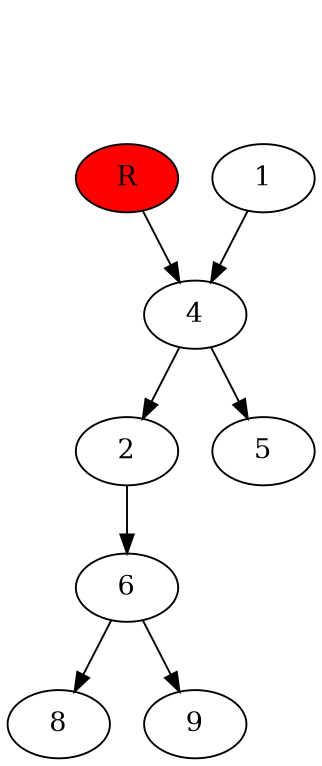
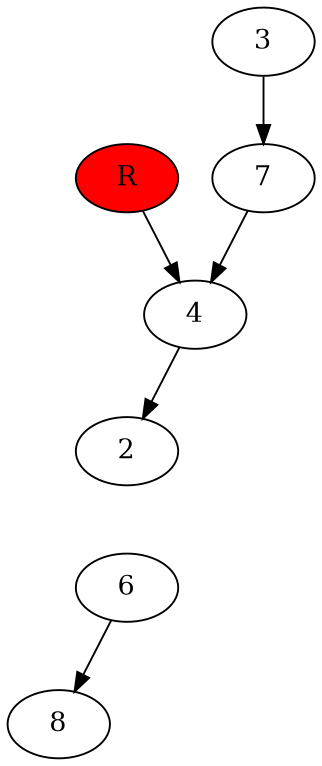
none -> (264, 42)
(264, 178) -> (264, 178)
(264, 451) -> none
(127, 510) -> none
(195, 724) -> none
